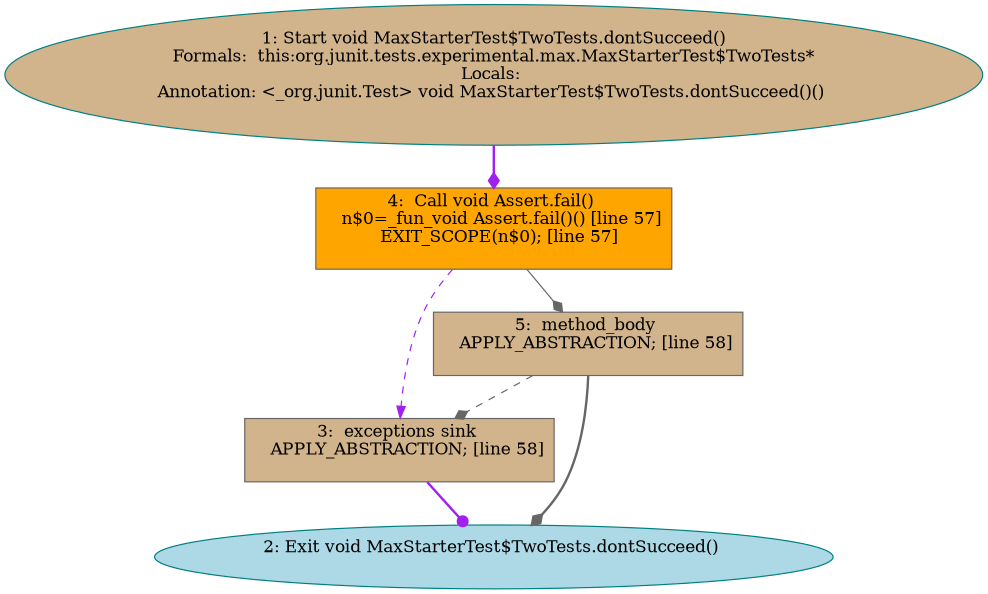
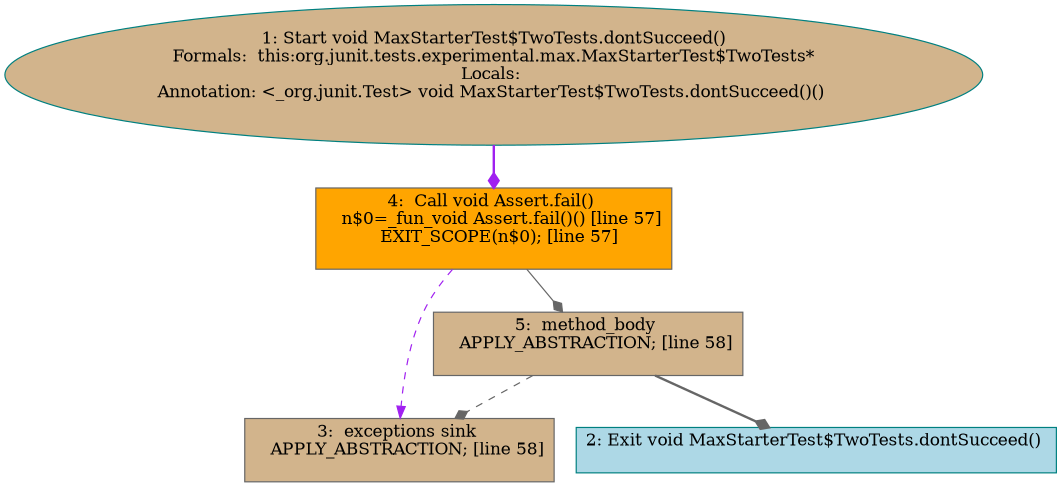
(443, 500) -> none
(494, 557) -> (816, 450)
